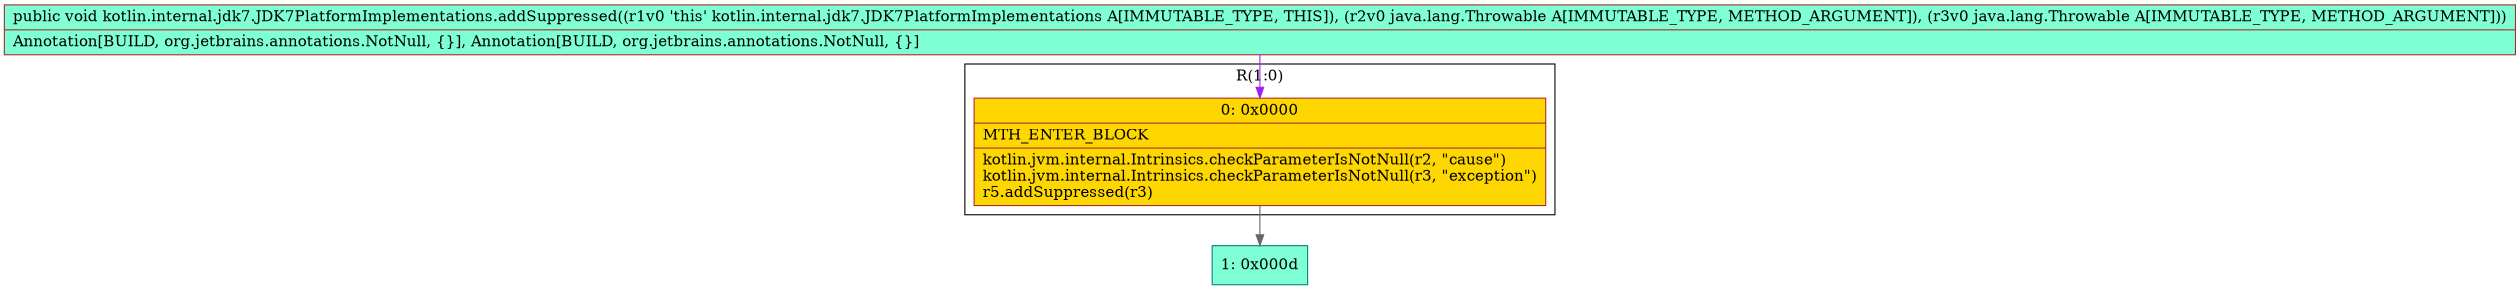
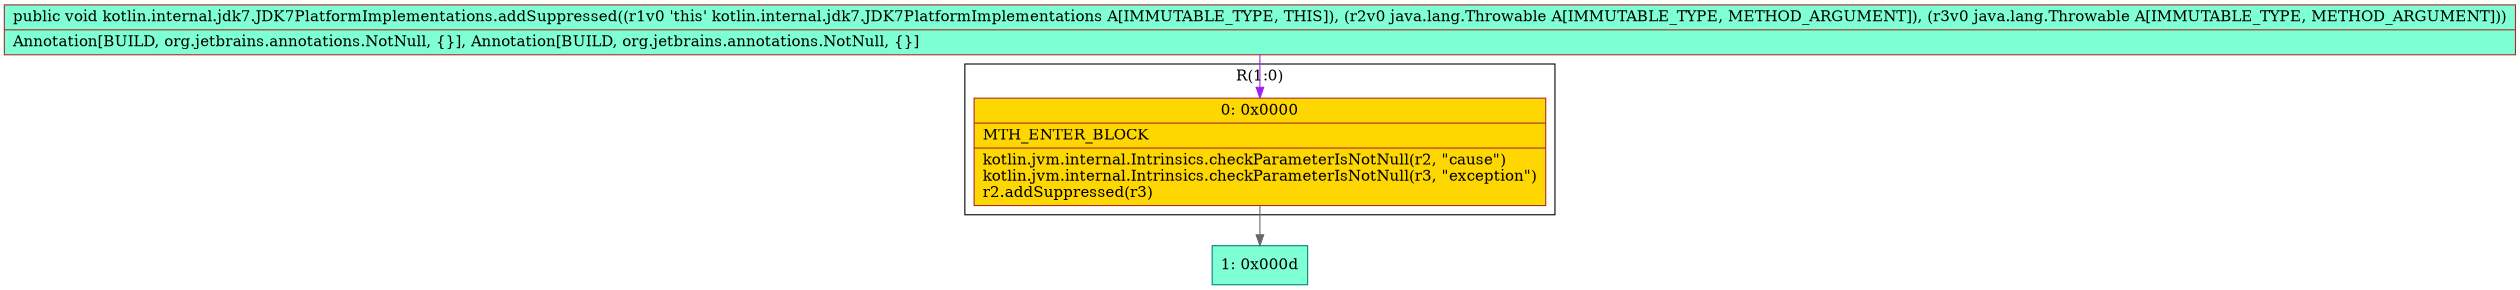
(1068, 193) -> (1068, 193)
